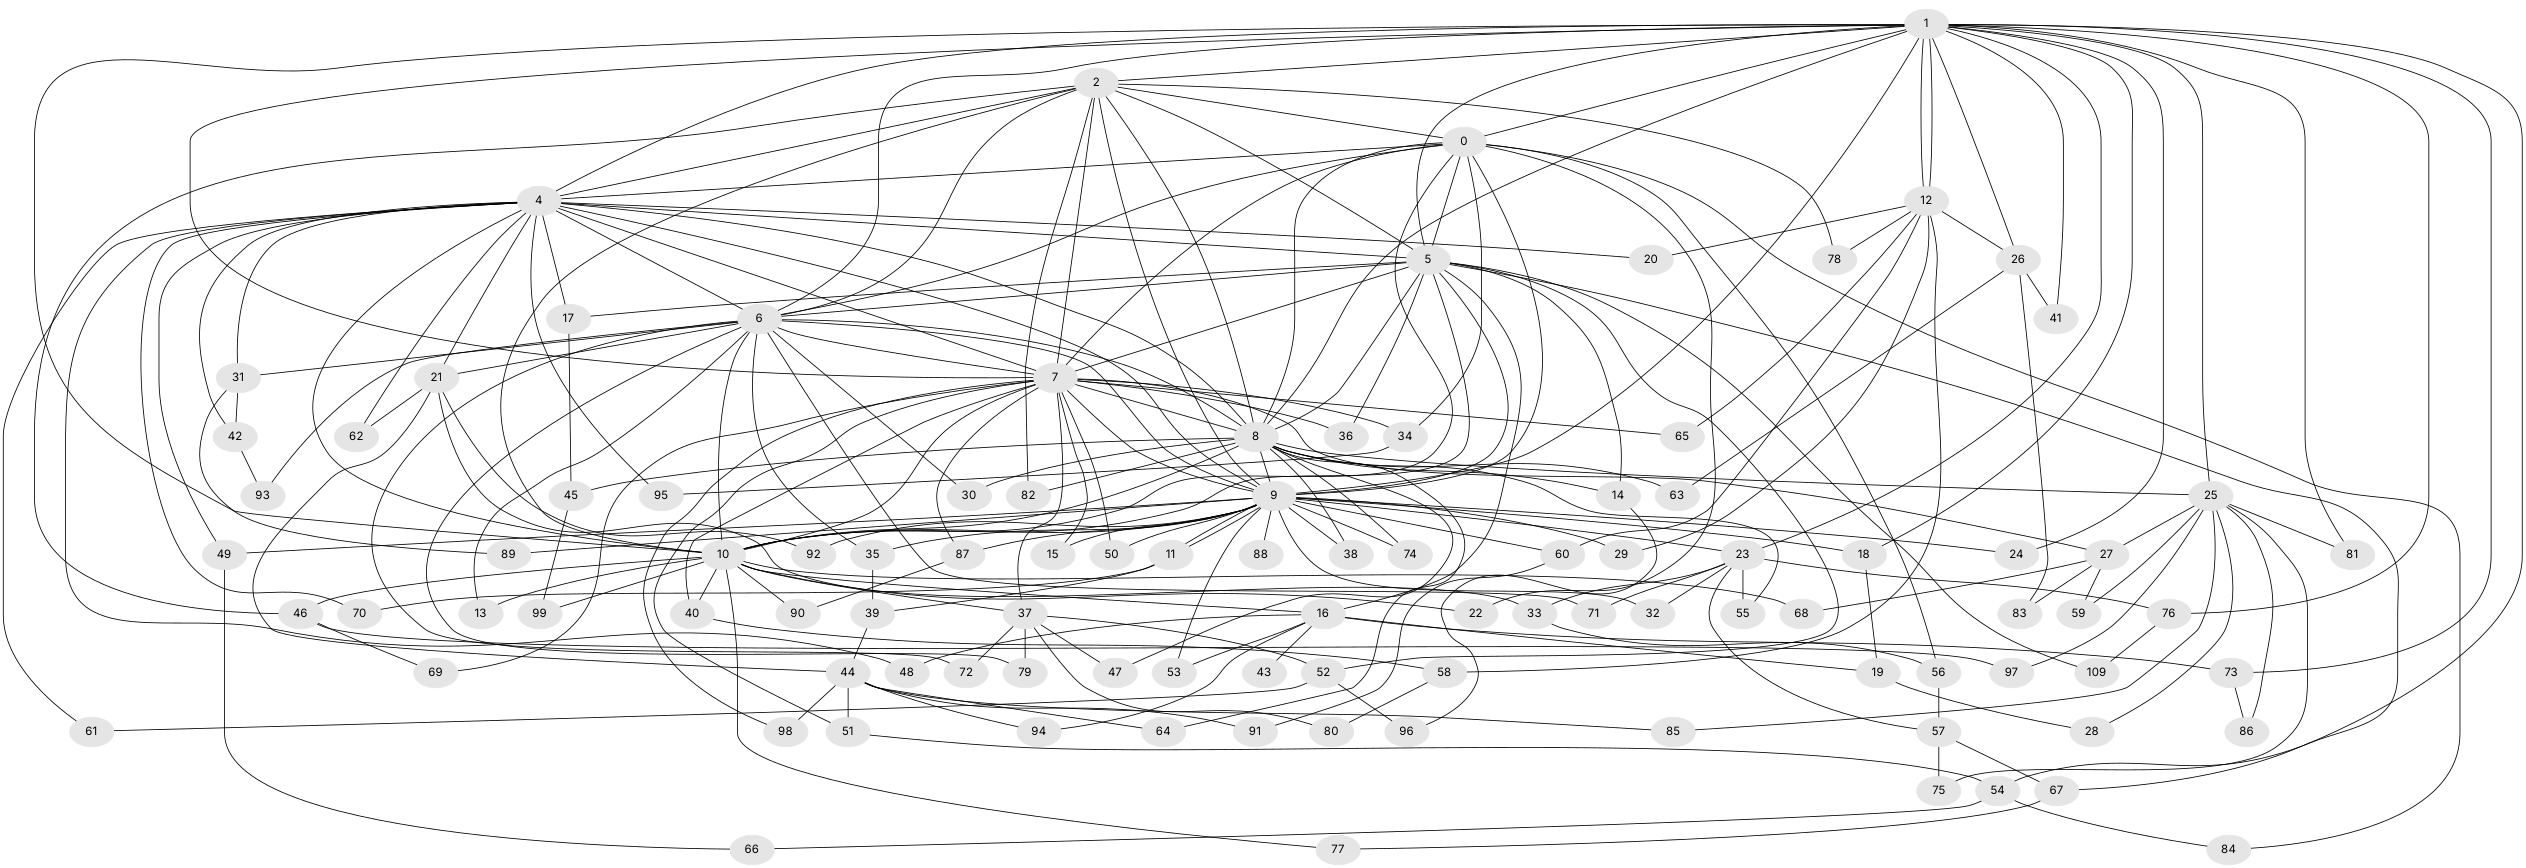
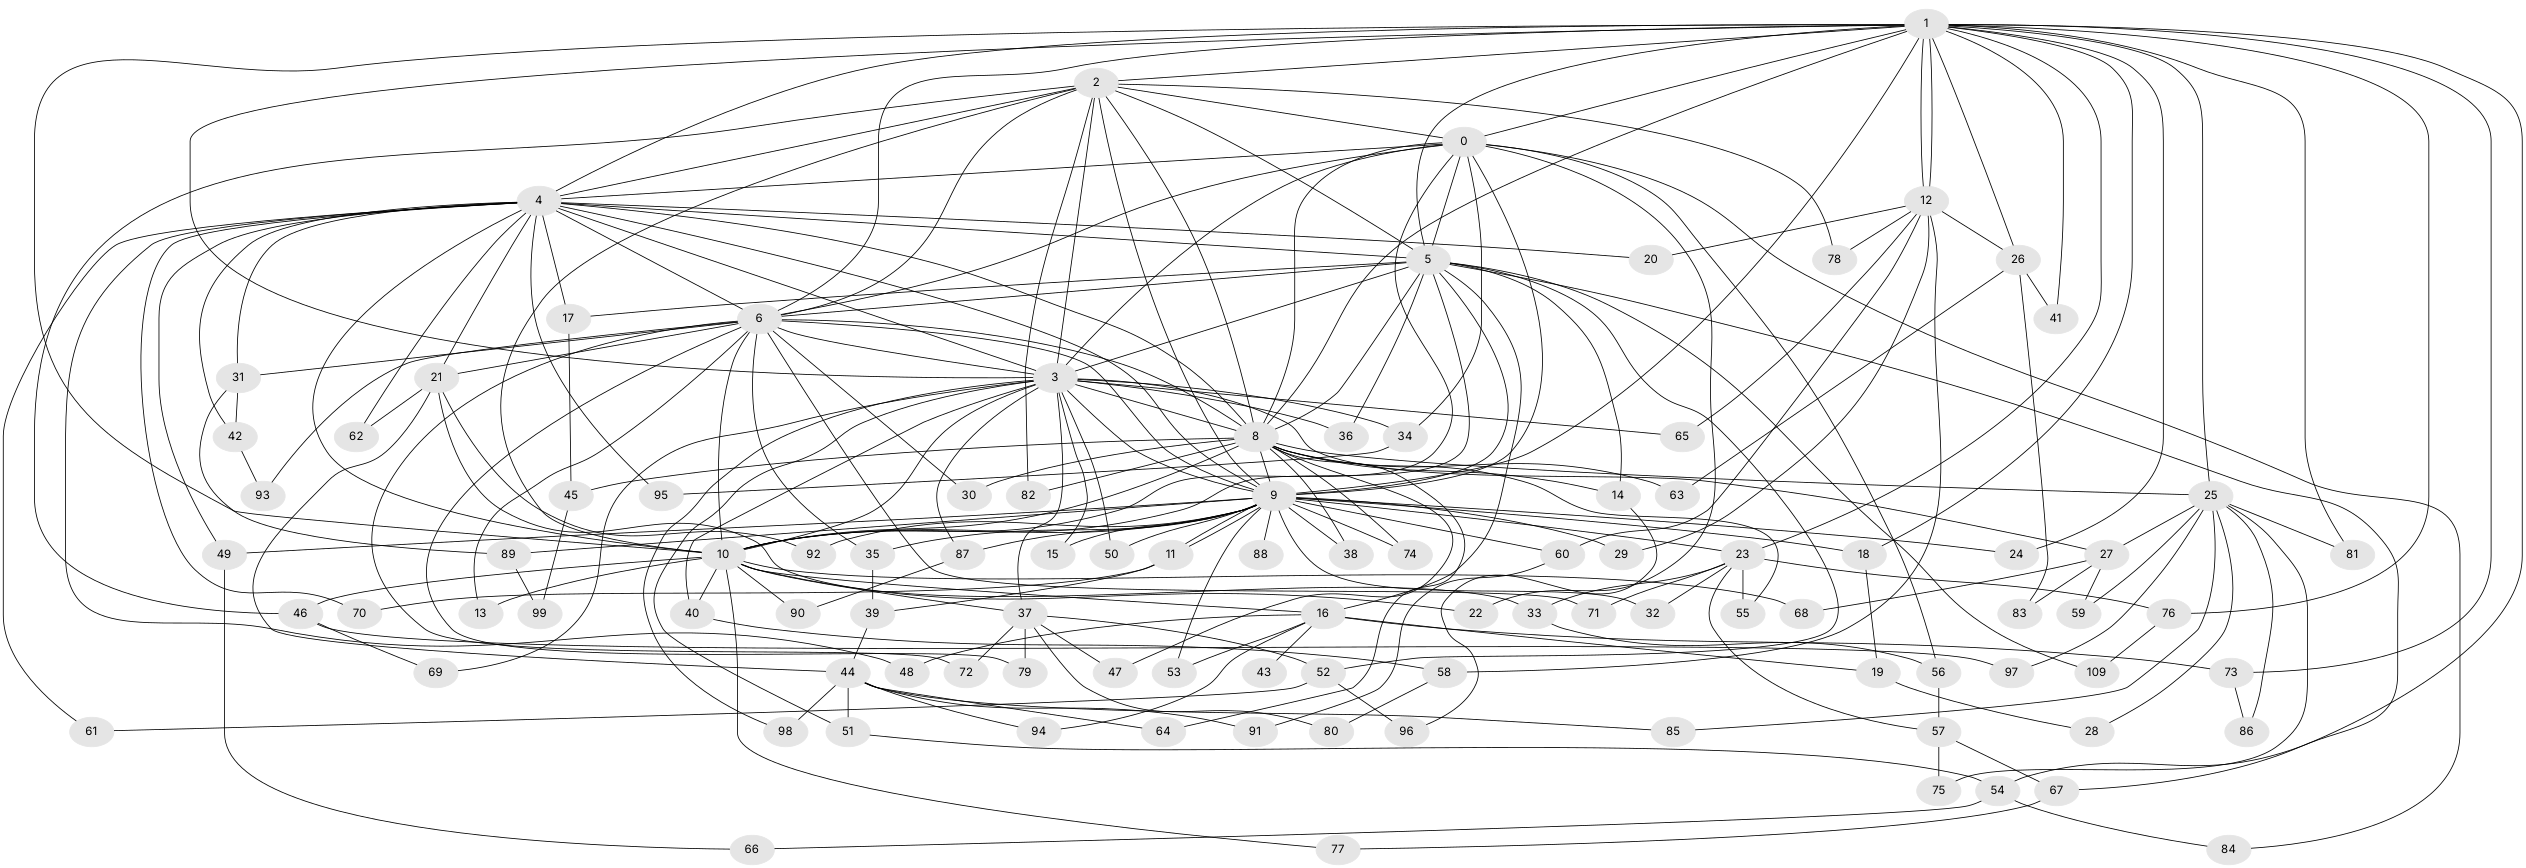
(1055, 378) -> (1055, 378)
(632, 584) -> (524, 585)
